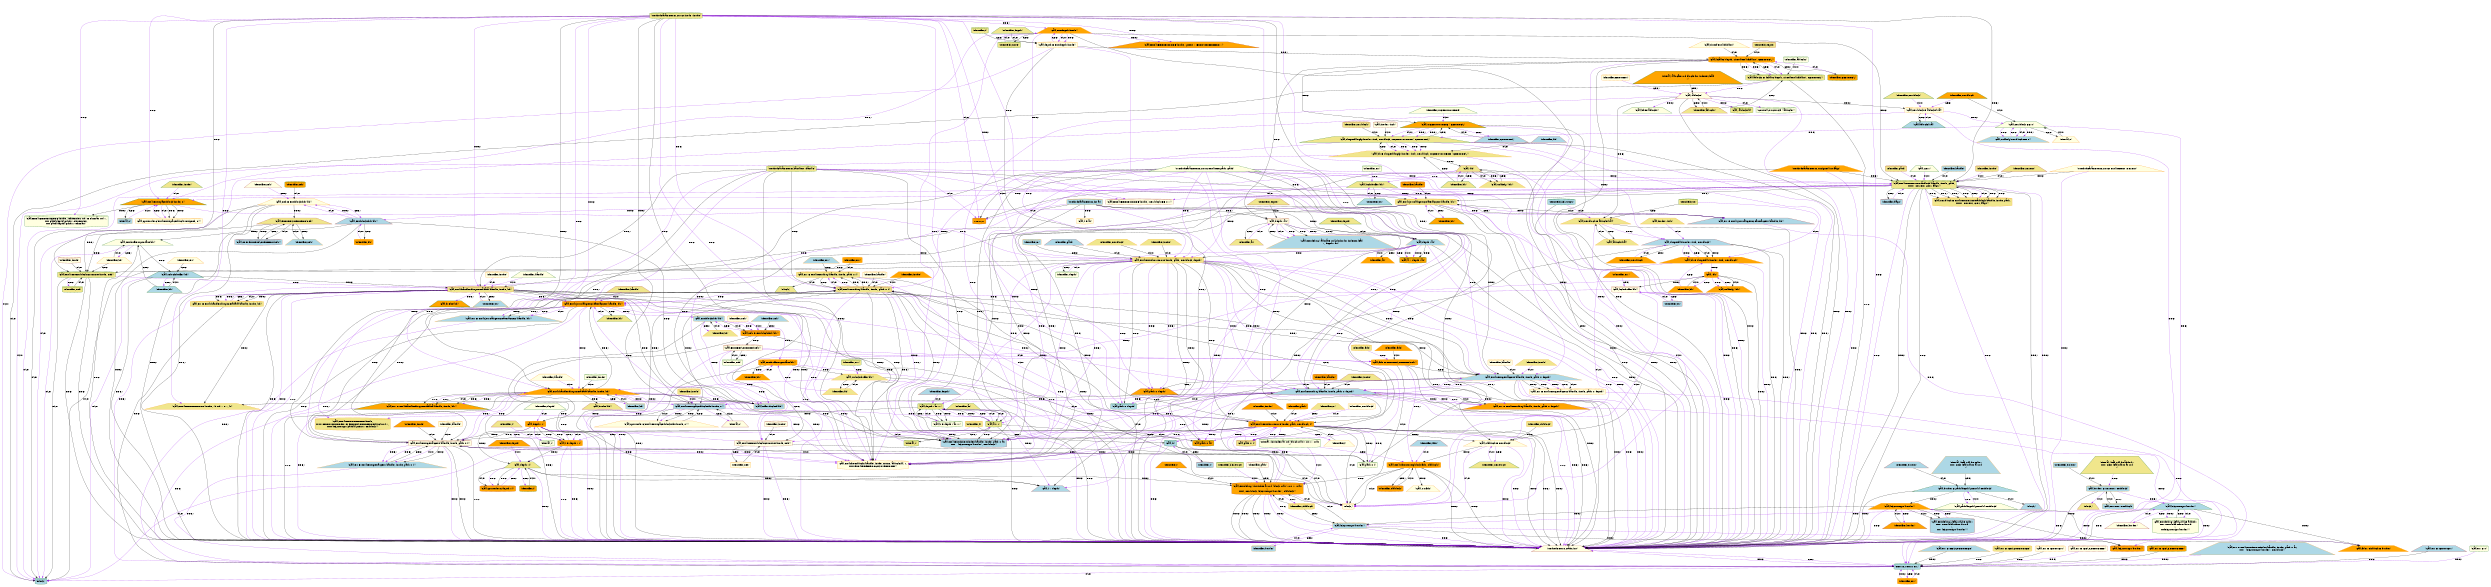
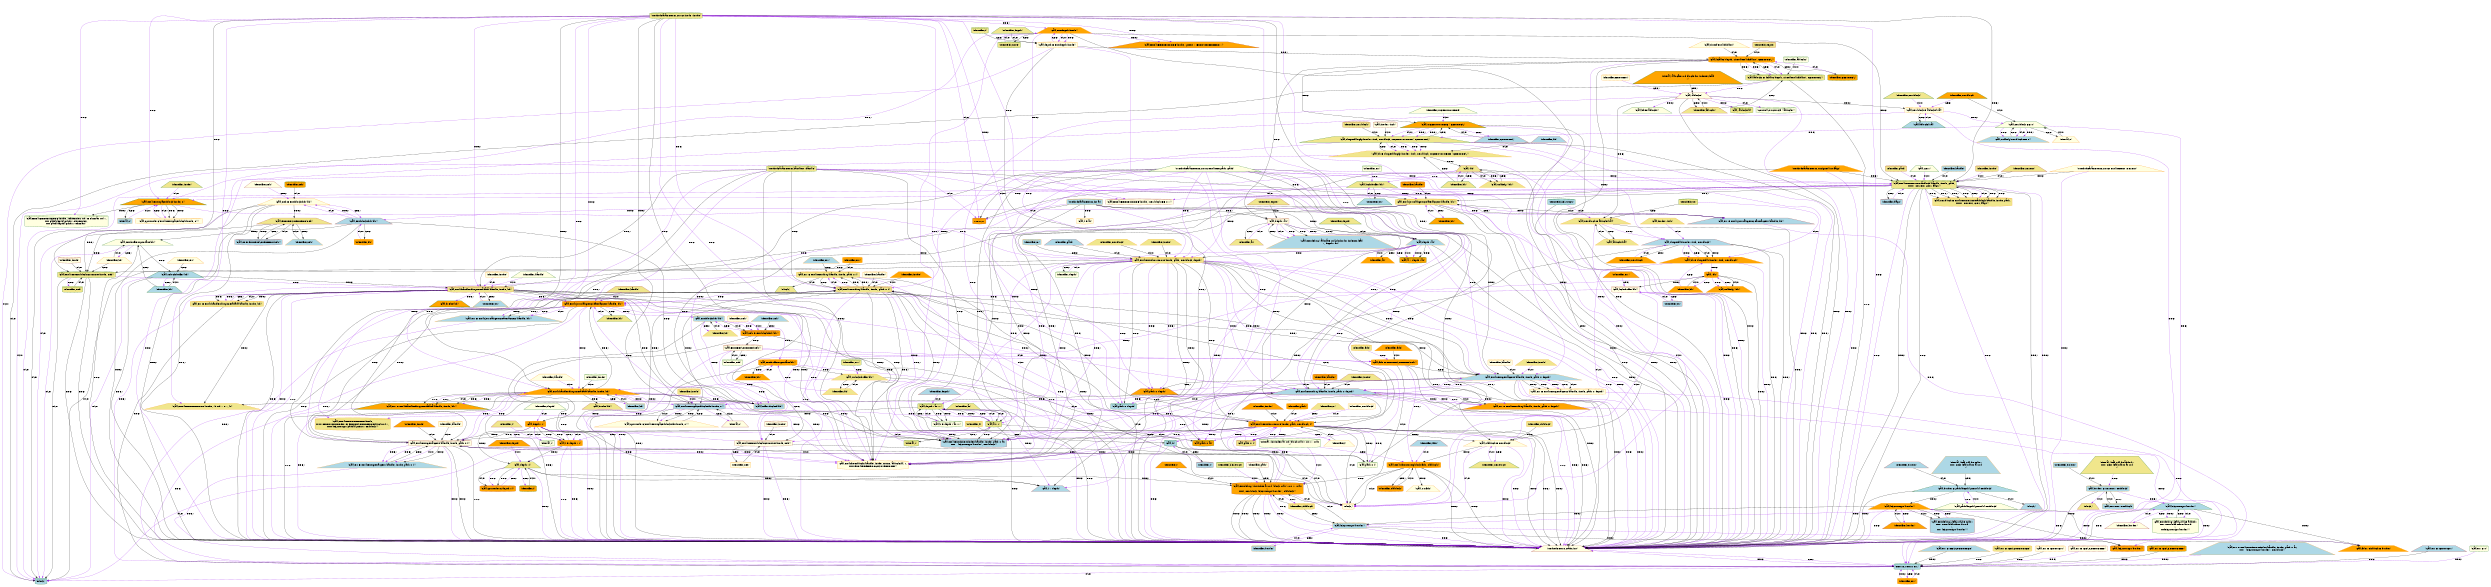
(2011, 132) -> (2011, 132)
(169, 221) -> (169, 221)
none -> (195, 504)
